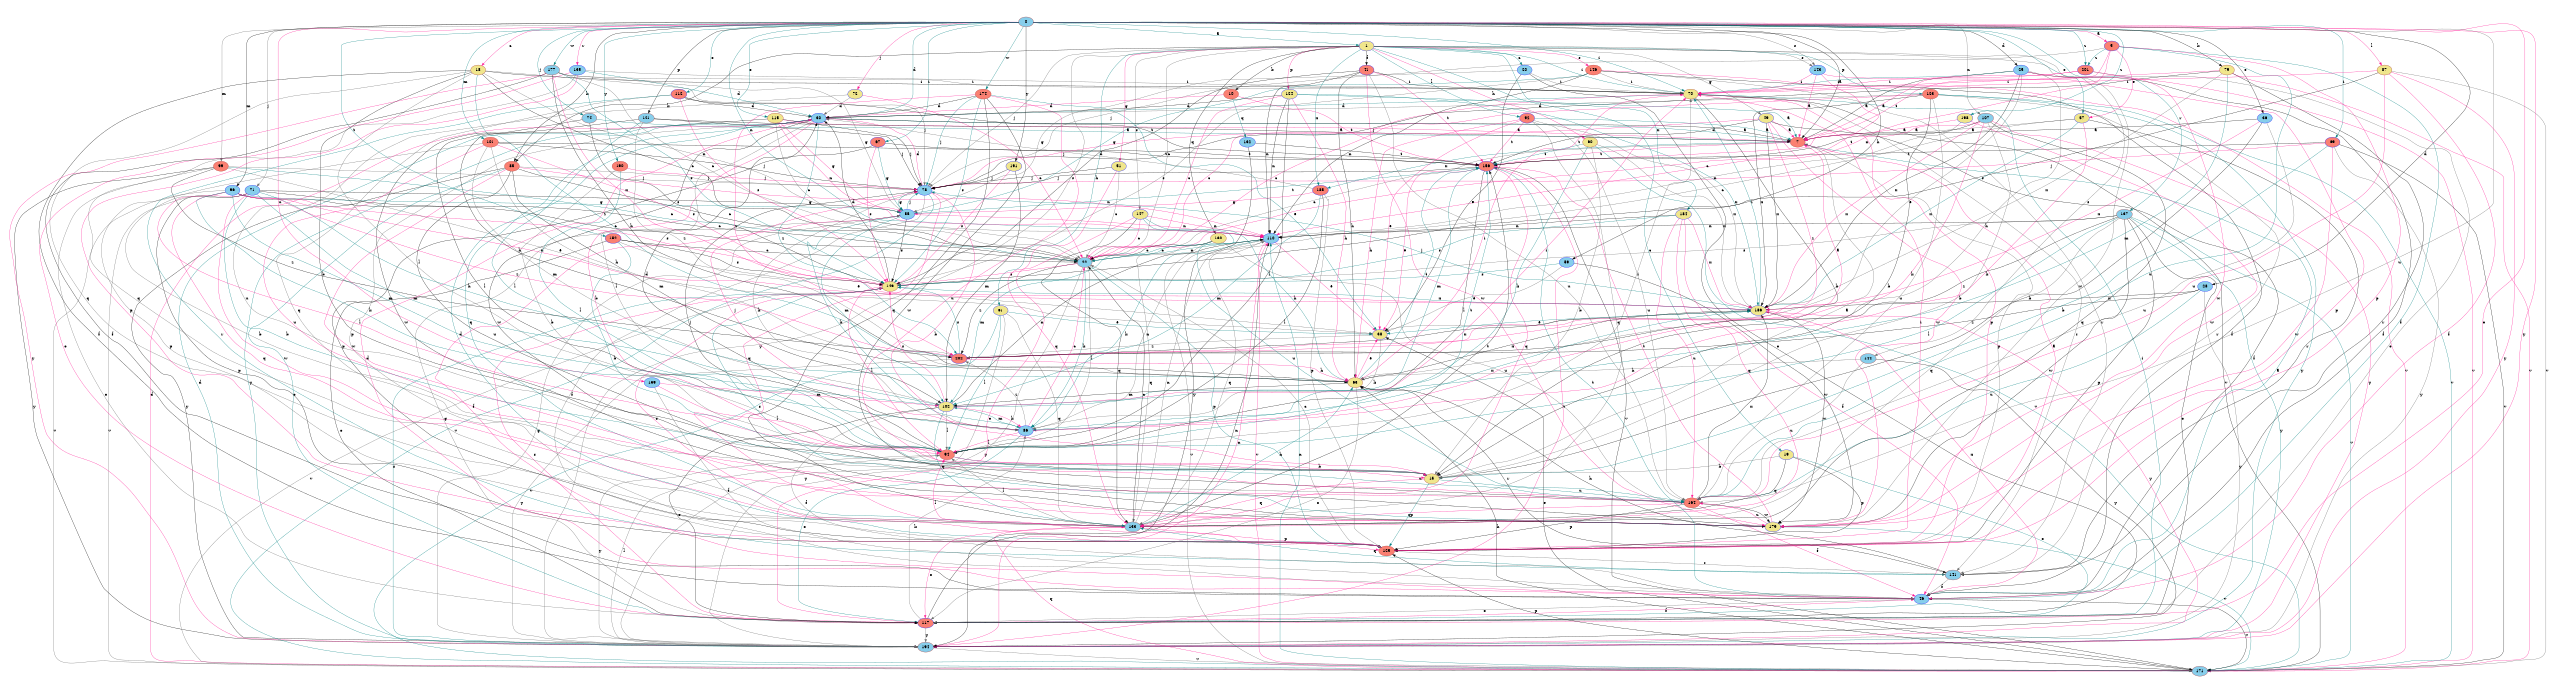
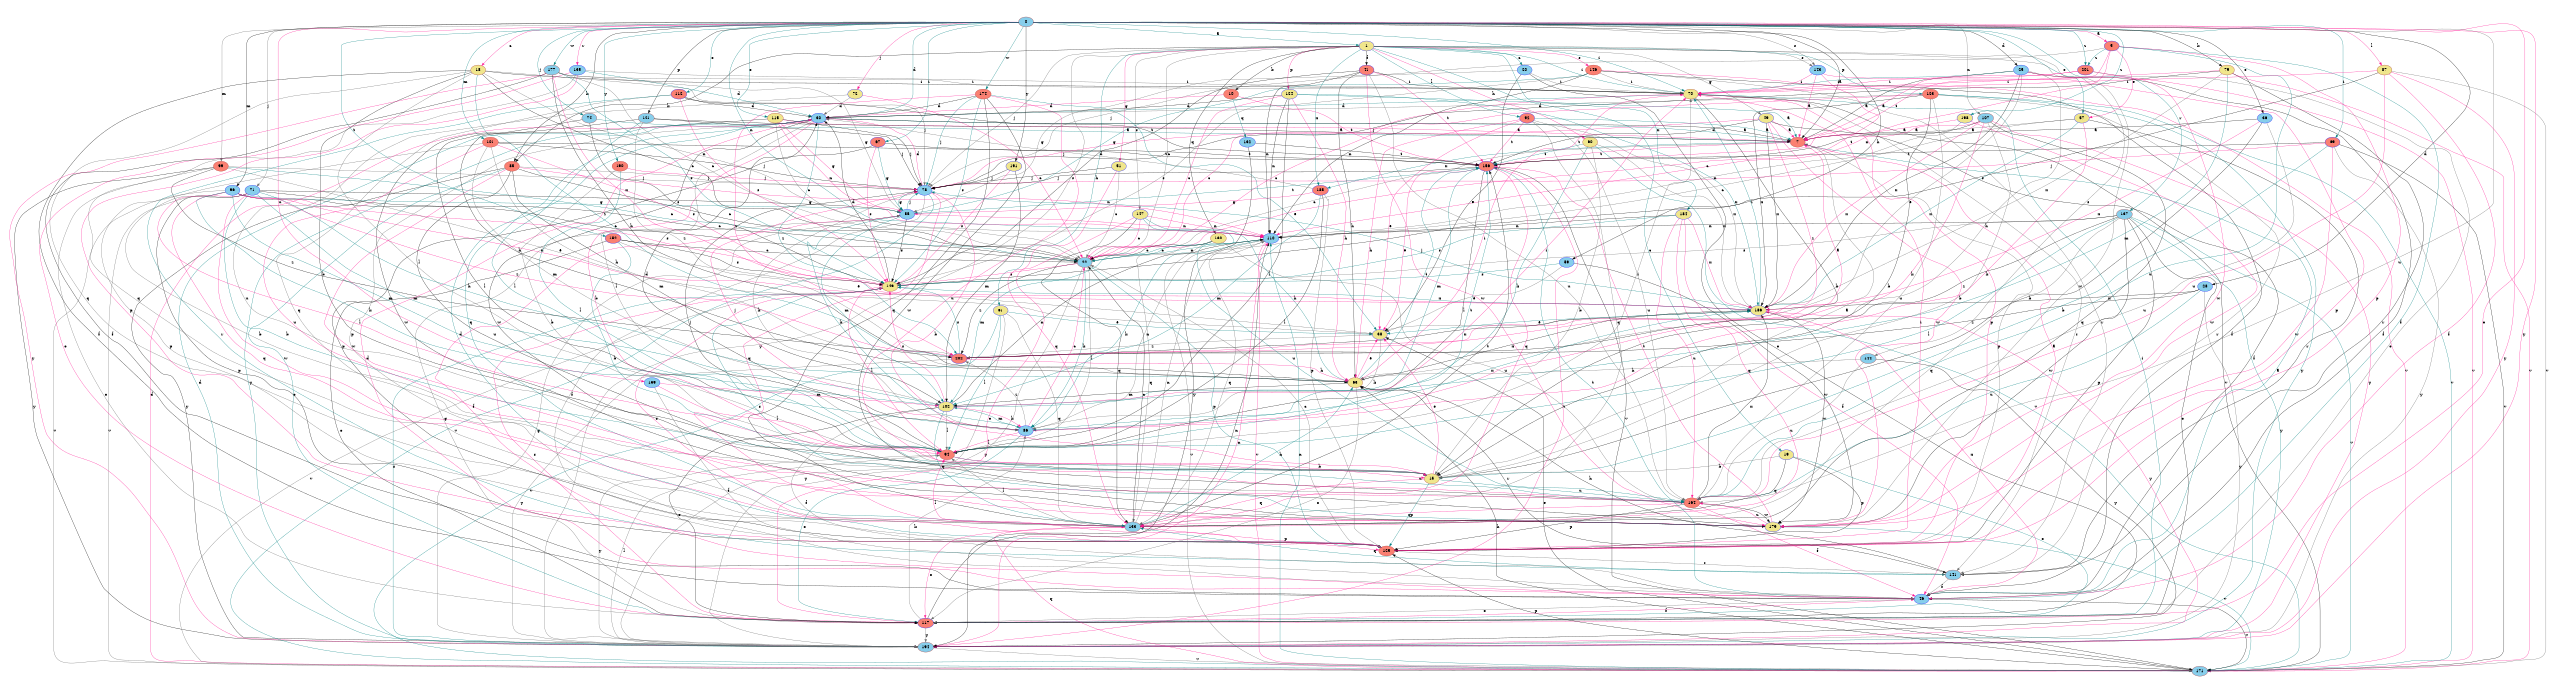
(1324, 286) -> (1429, 401)
